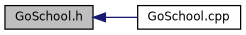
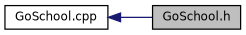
(121, 17) -> (137, 17)
